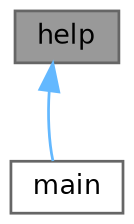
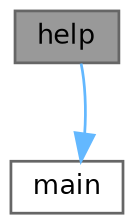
(49, 126) -> (85, 98)
